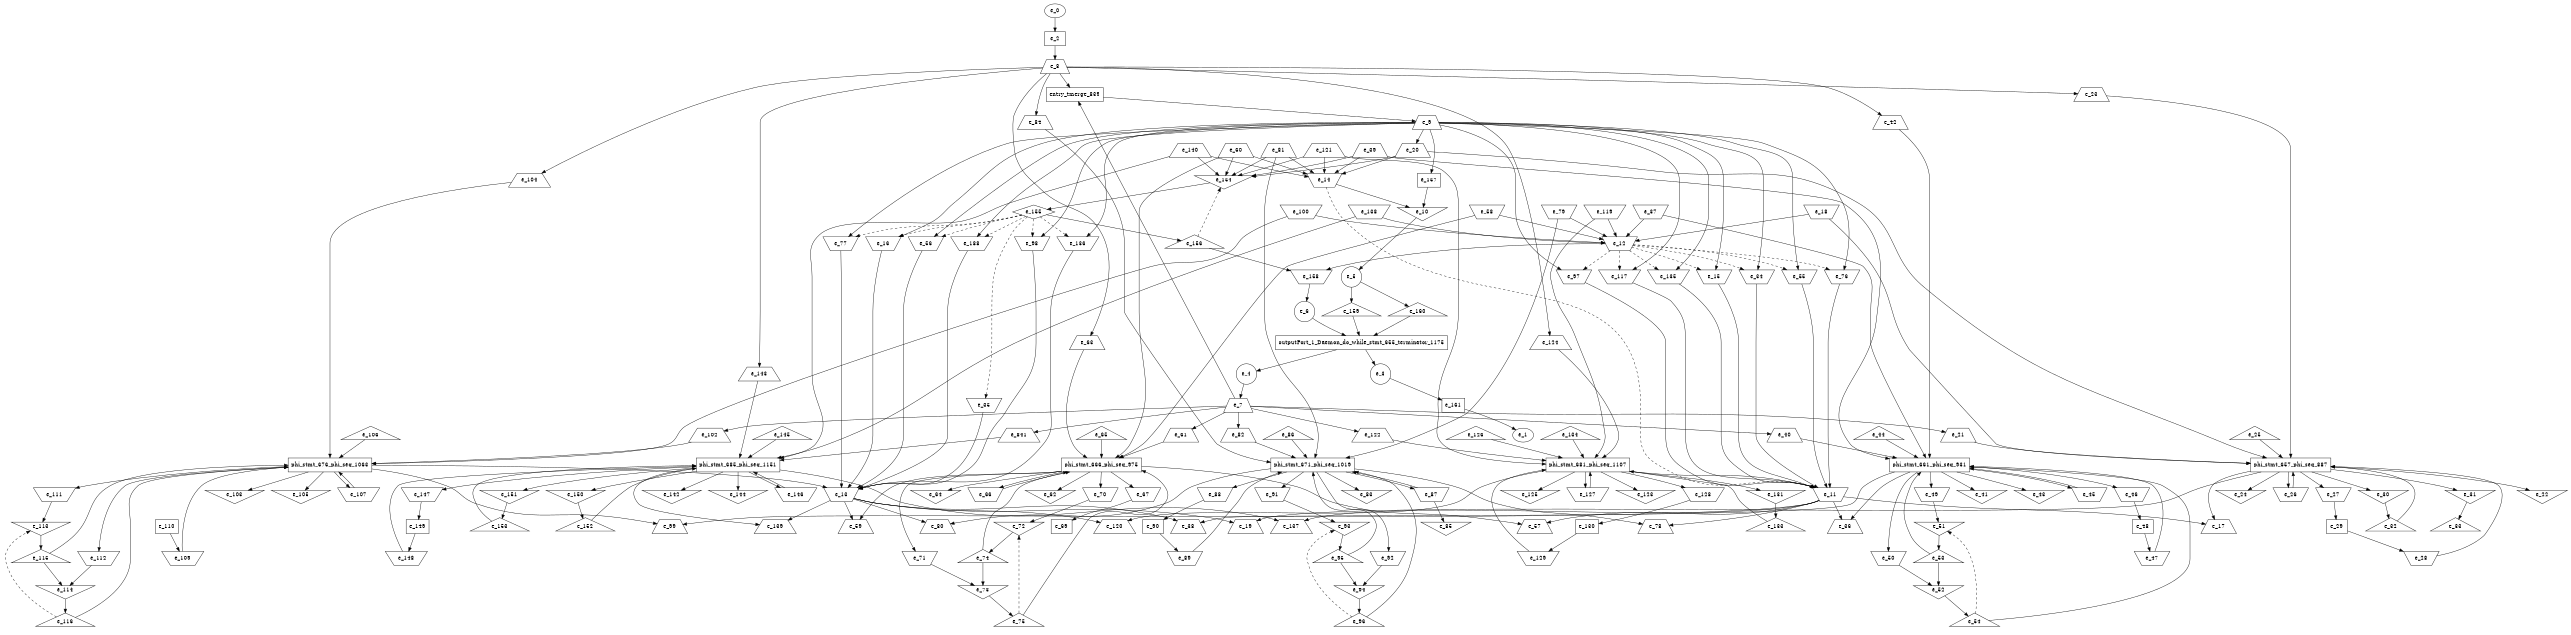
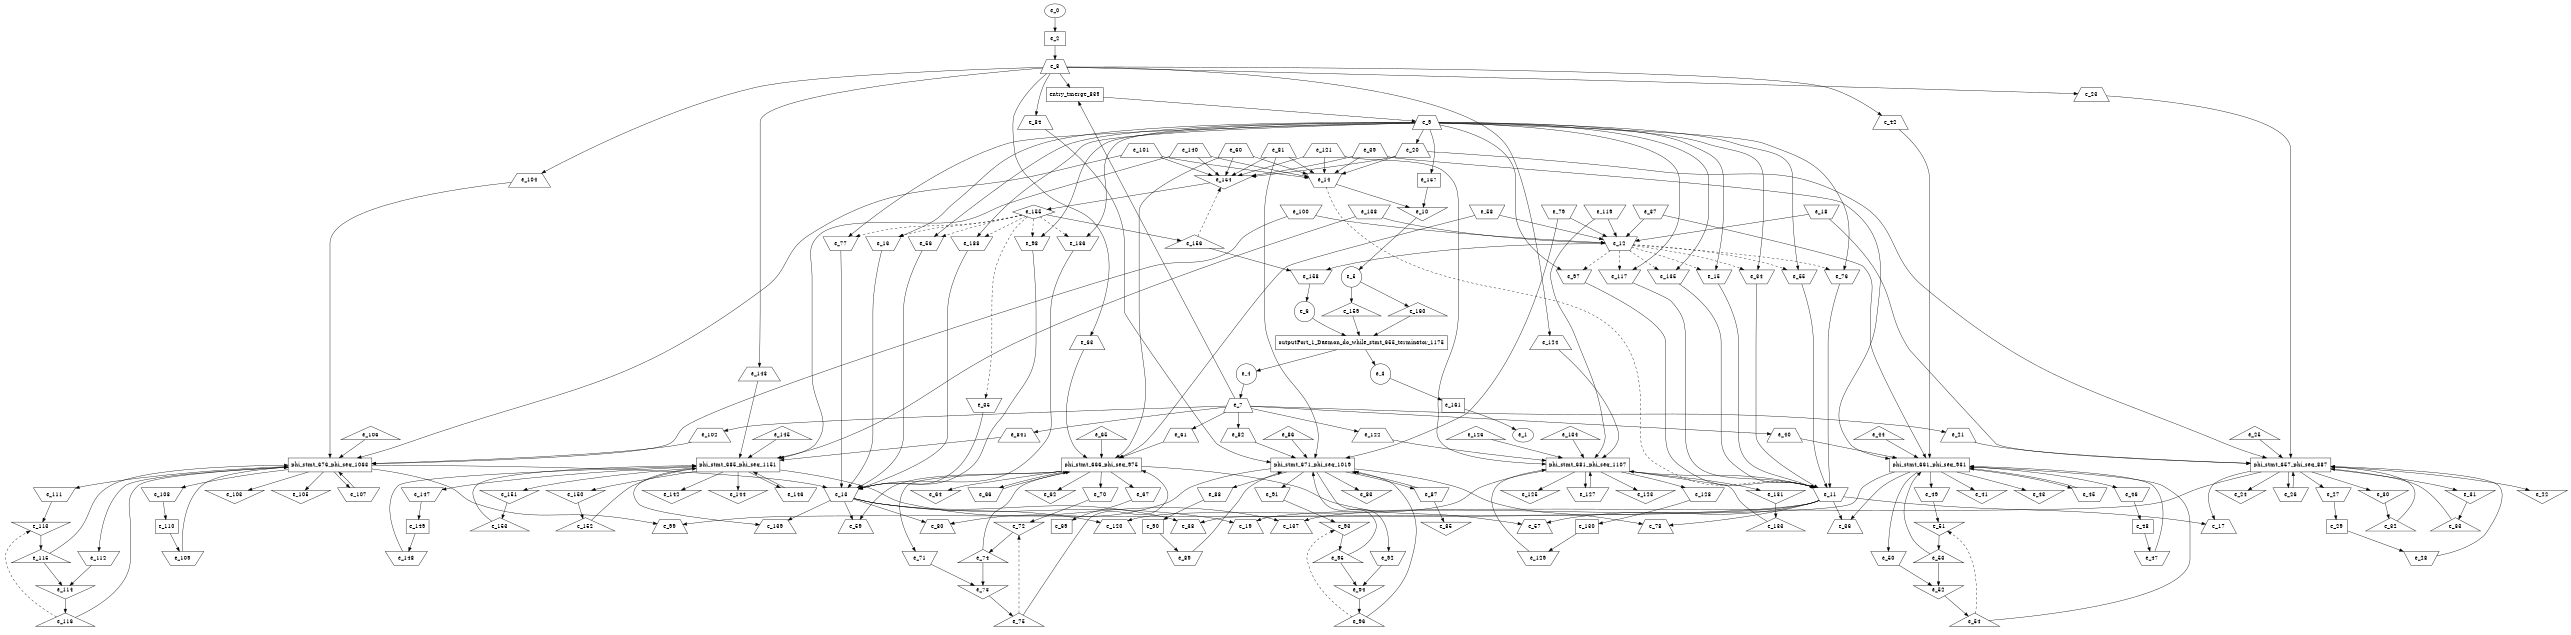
none -> (1141, 150)
none -> (2413, 484)
none -> (162, 495)
